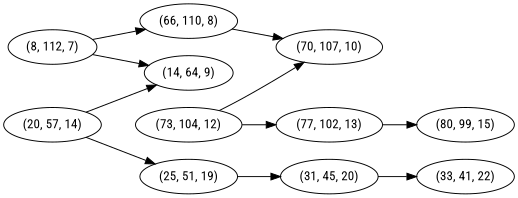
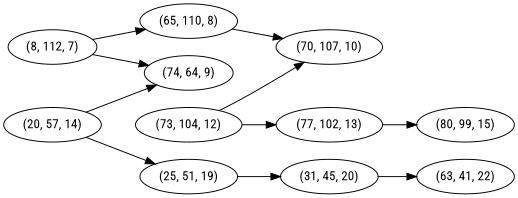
(189, 21) -> (189, 21)
(189, 73) -> (189, 73)
(466, 177) -> (466, 177)
